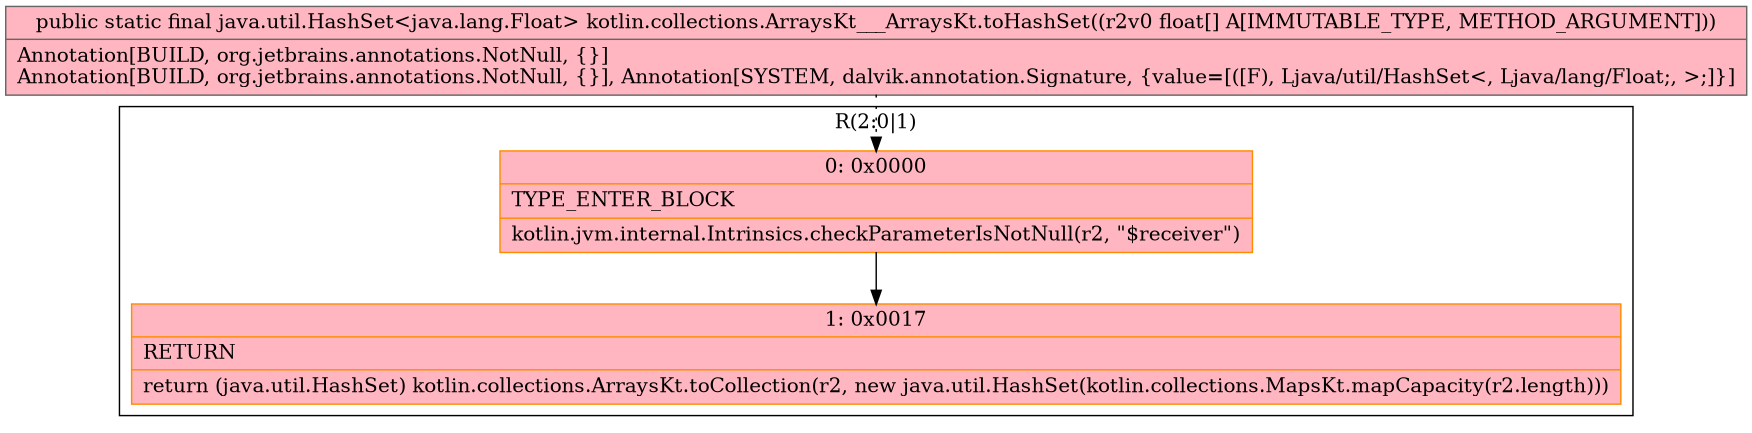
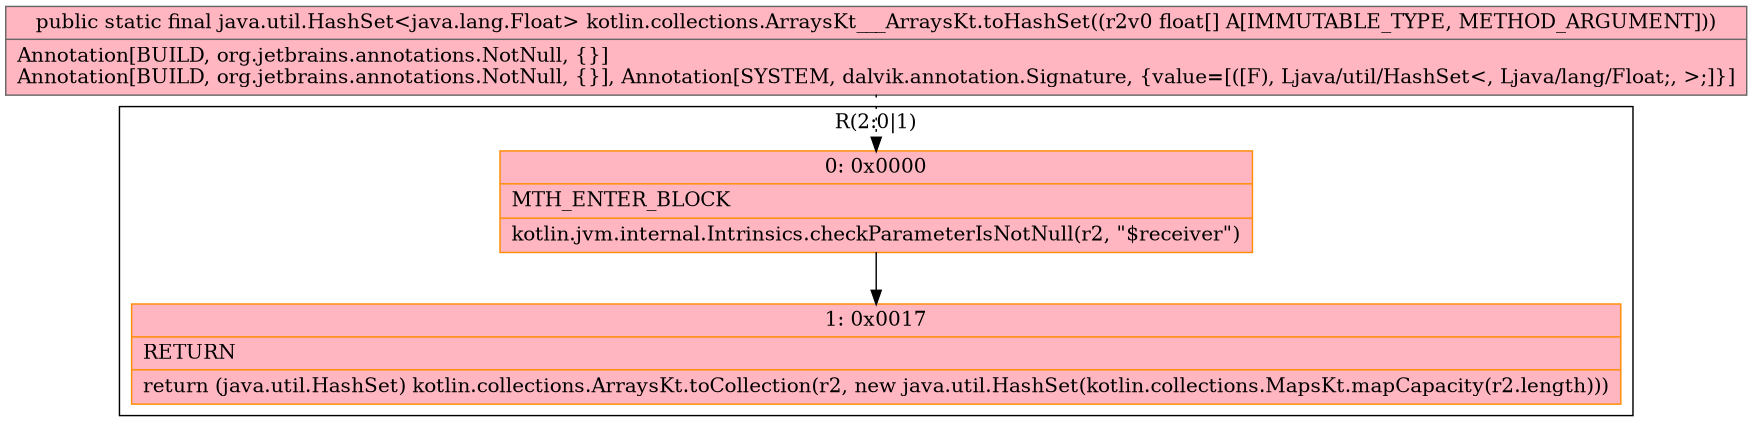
(624, 200) -> (622, 200)
